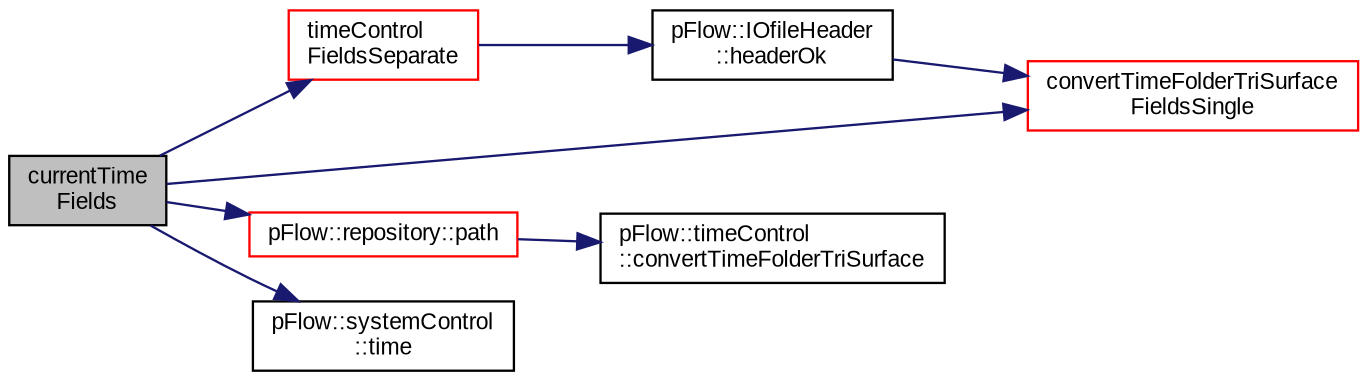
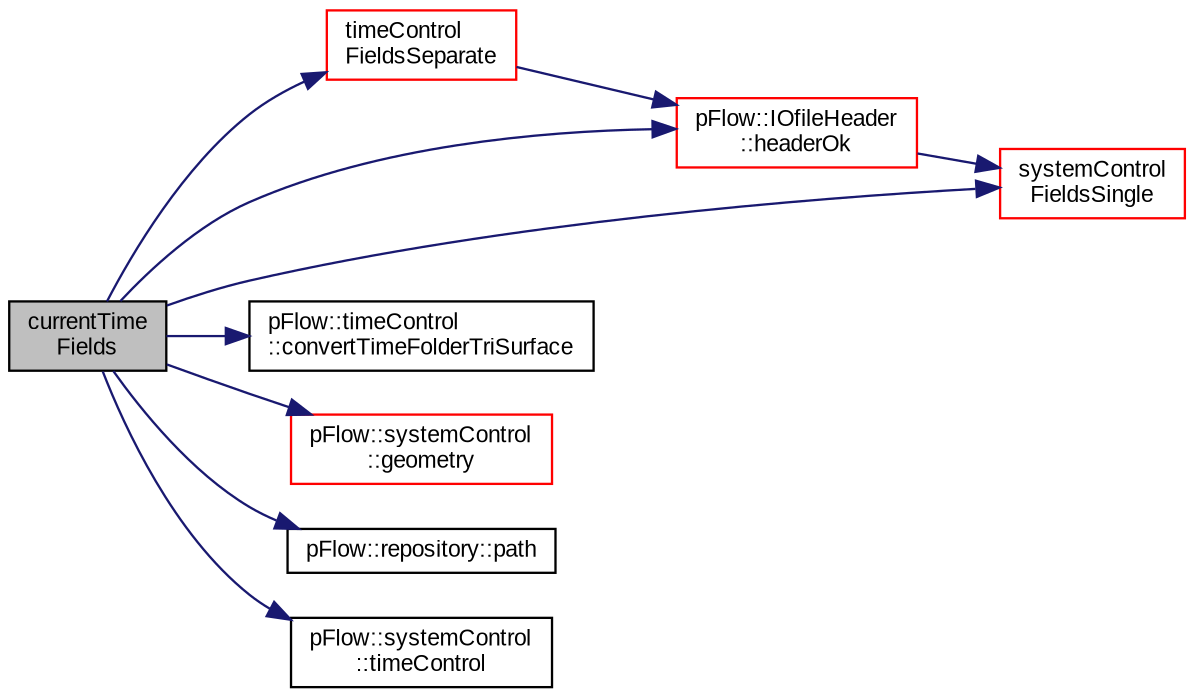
(773, 45) -> (797, 133)
(1193, 96) -> (1092, 184)
none -> (367, 163)
(383, 234) -> (422, 551)
(548, 240) -> (196, 336)
(383, 336) -> (422, 652)
none -> (422, 449)
